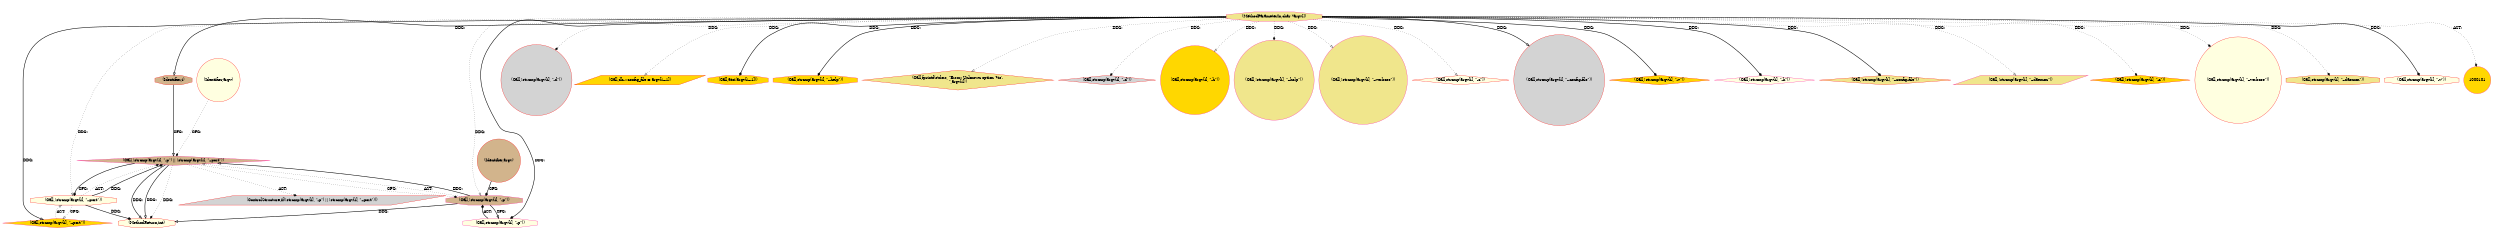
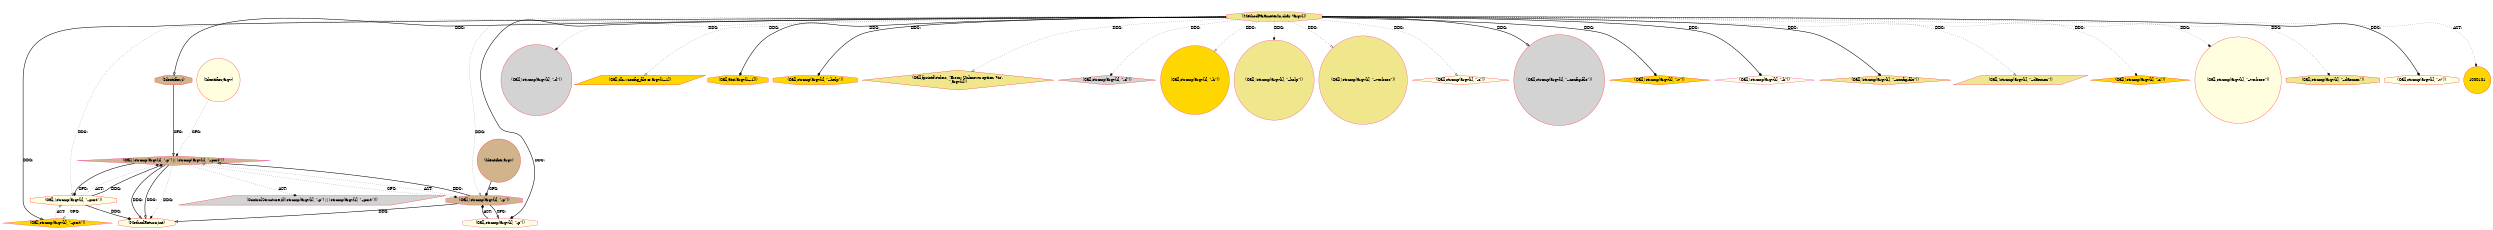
(2477, 80) -> (2477, 80)
